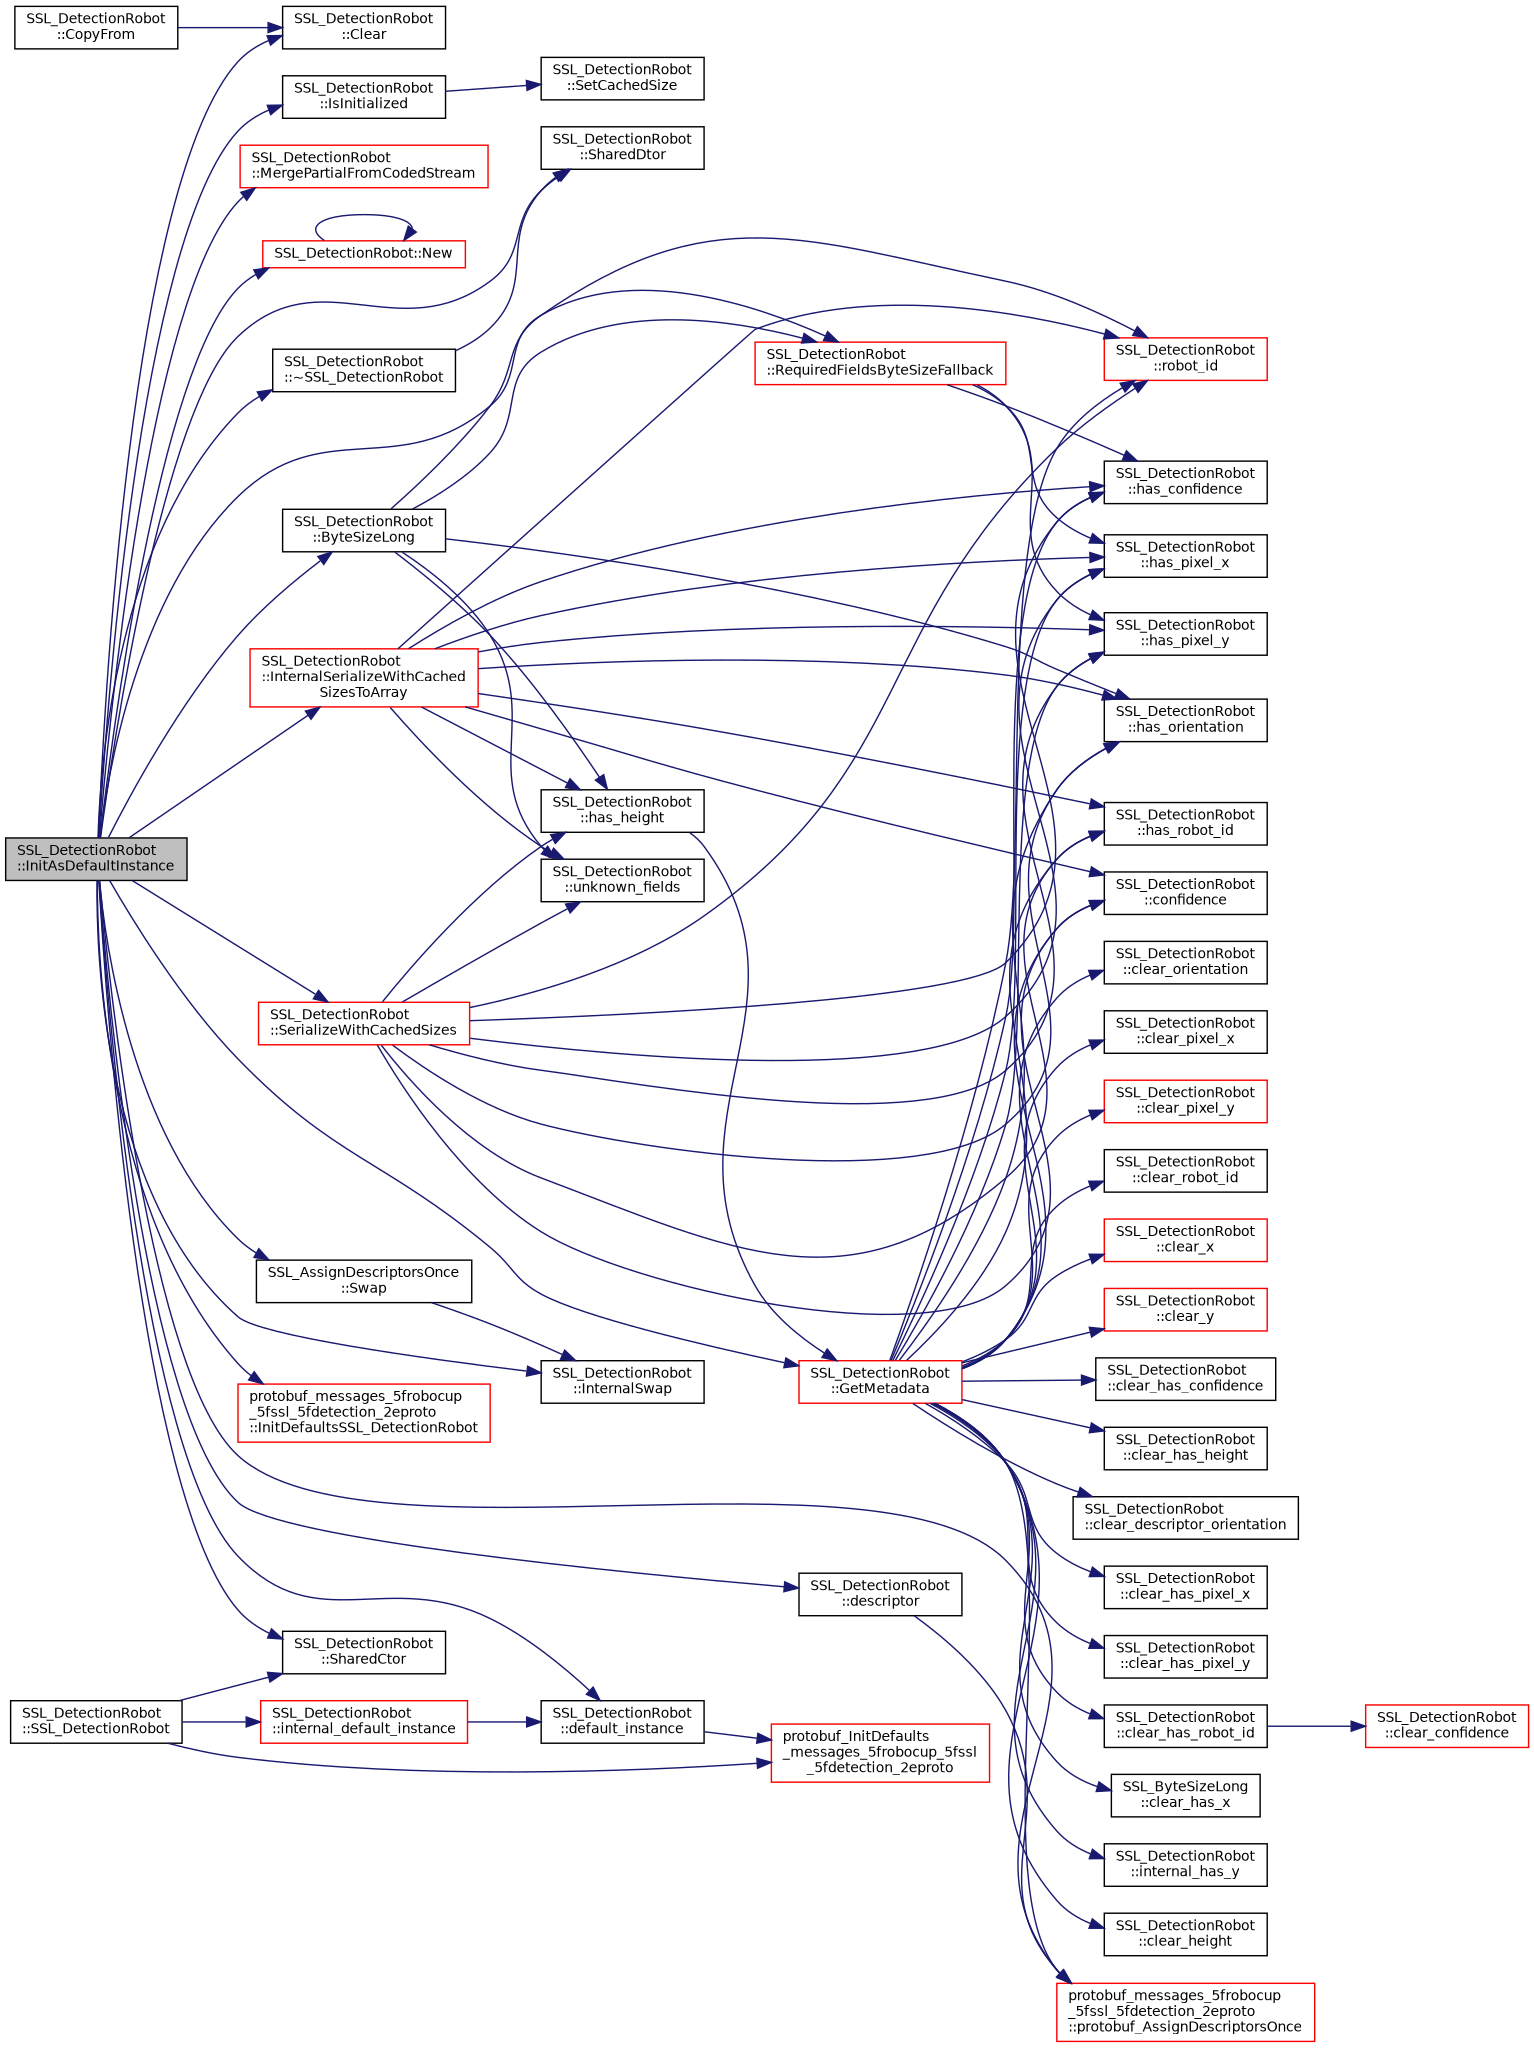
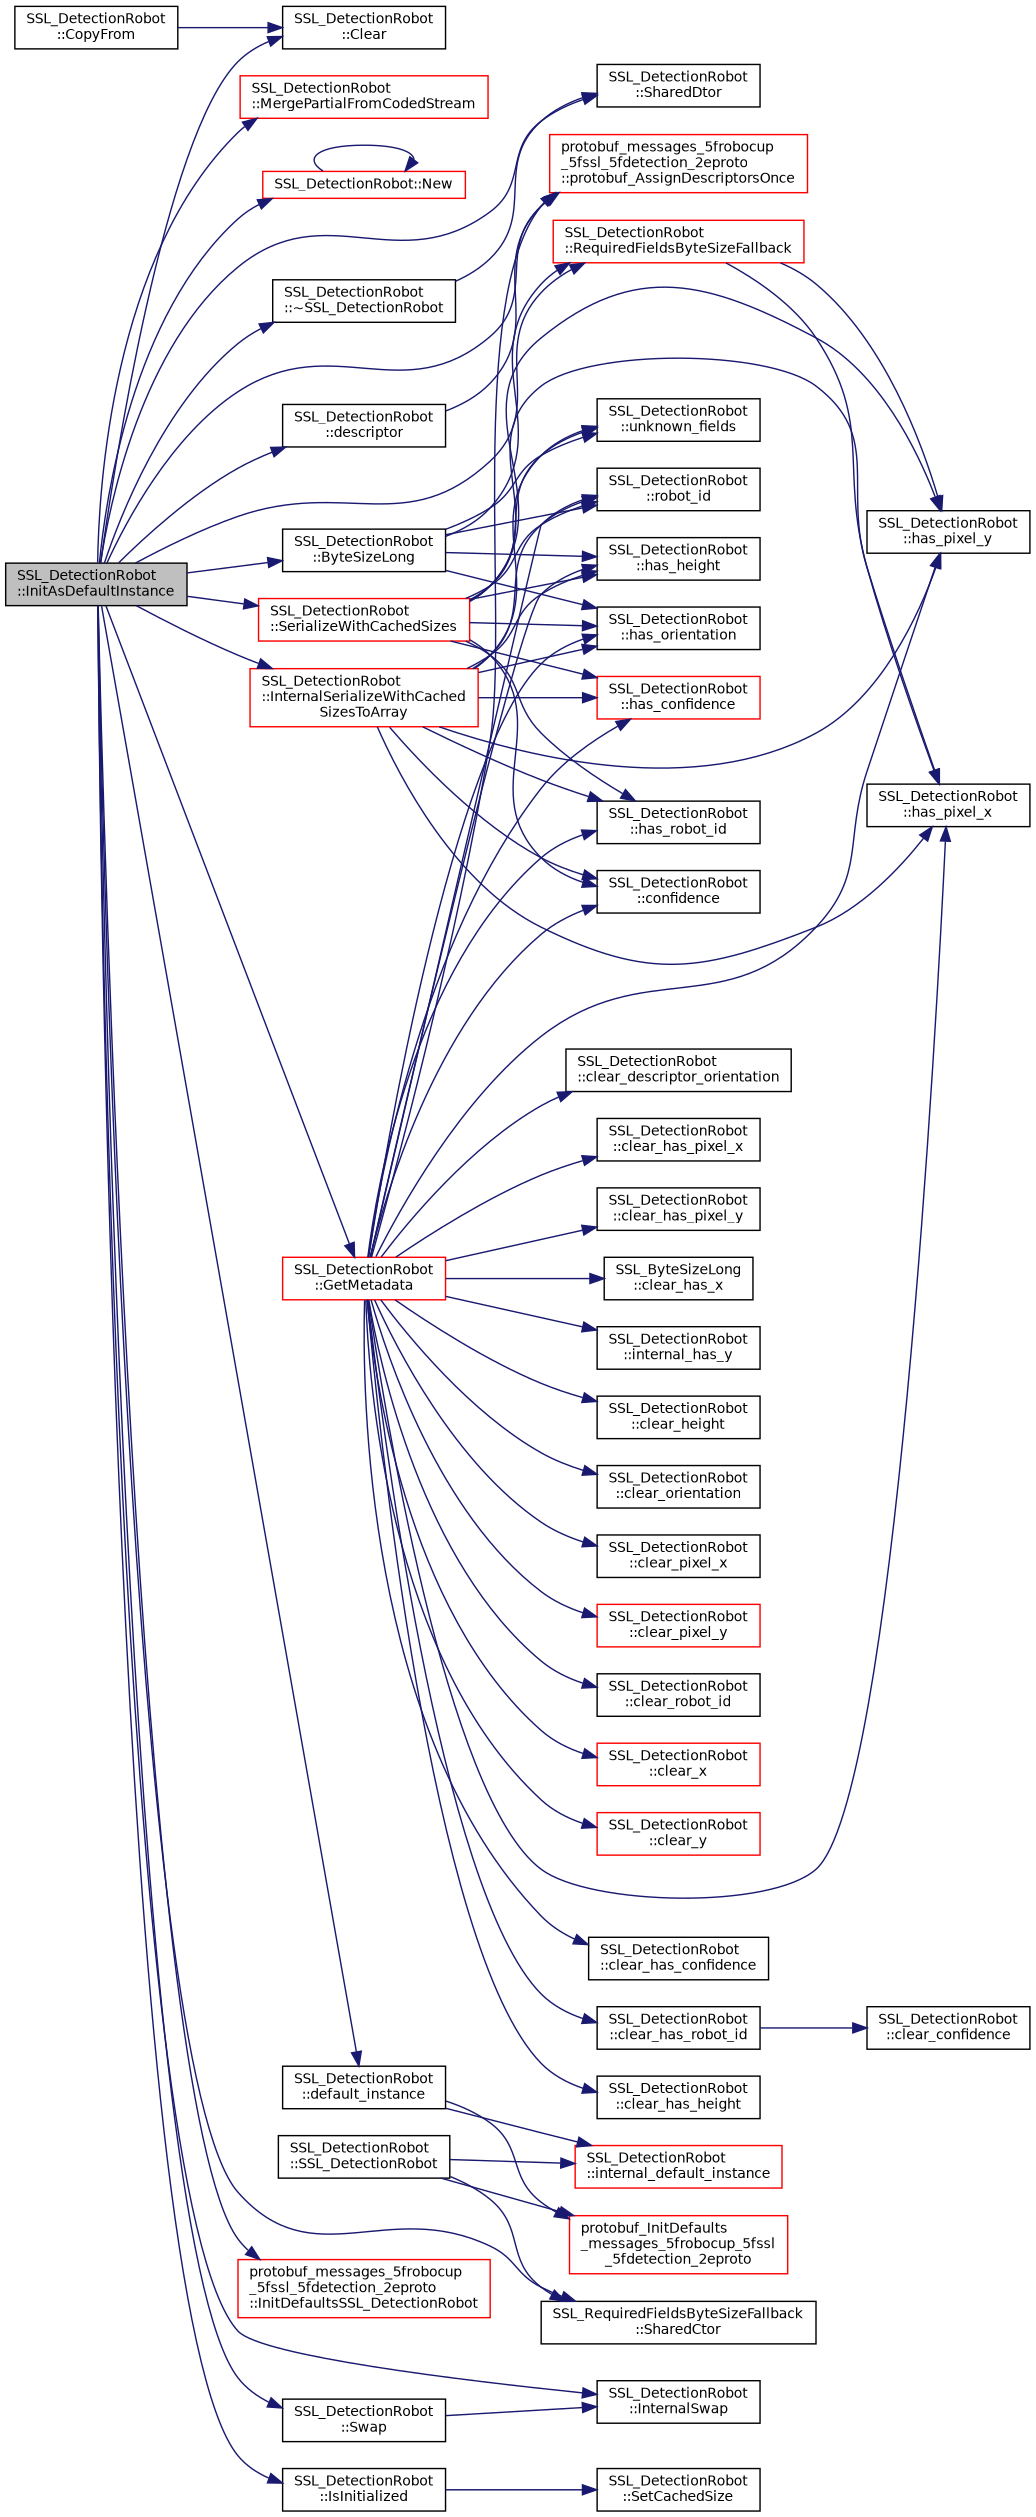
(1186, 359) -> (679, 489)
(1037, 418) -> none
(1186, 482) -> (679, 698)
(727, 1116) -> (454, 900)
(364, 1281) -> (364, 2420)
(364, 1653) -> (679, 2323)
(497, 1722) -> (512, 2125)
(1447, 1726) -> (948, 2028)
